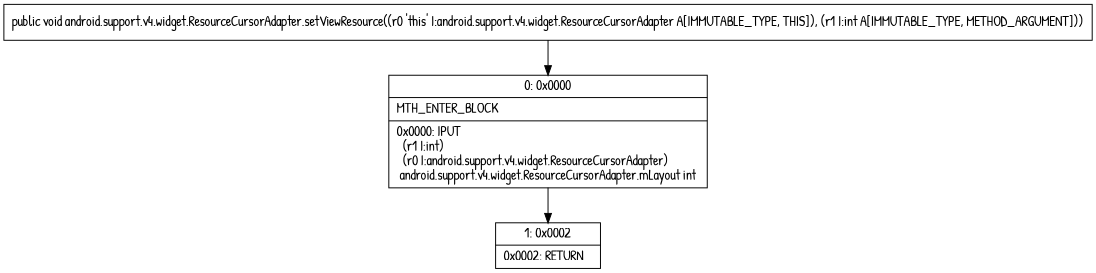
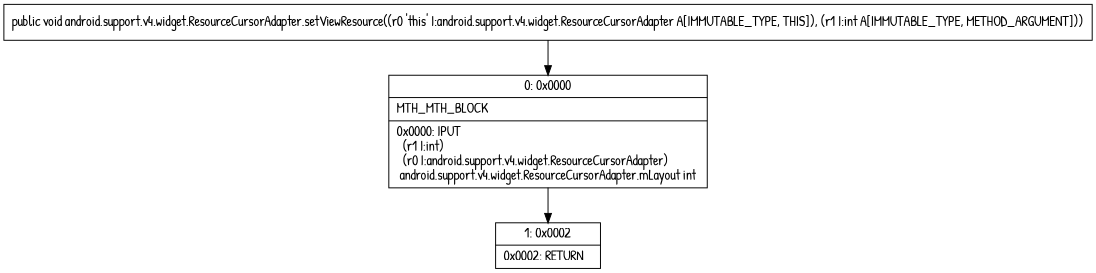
(448, 109) -> (443, 109)
